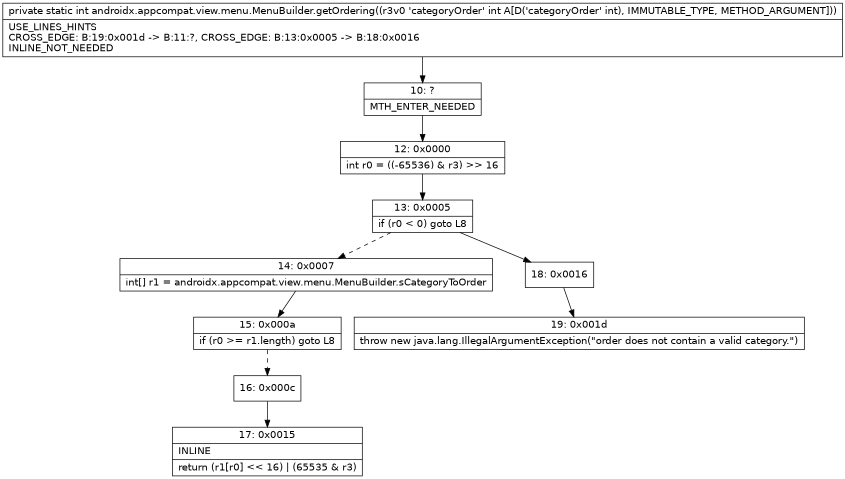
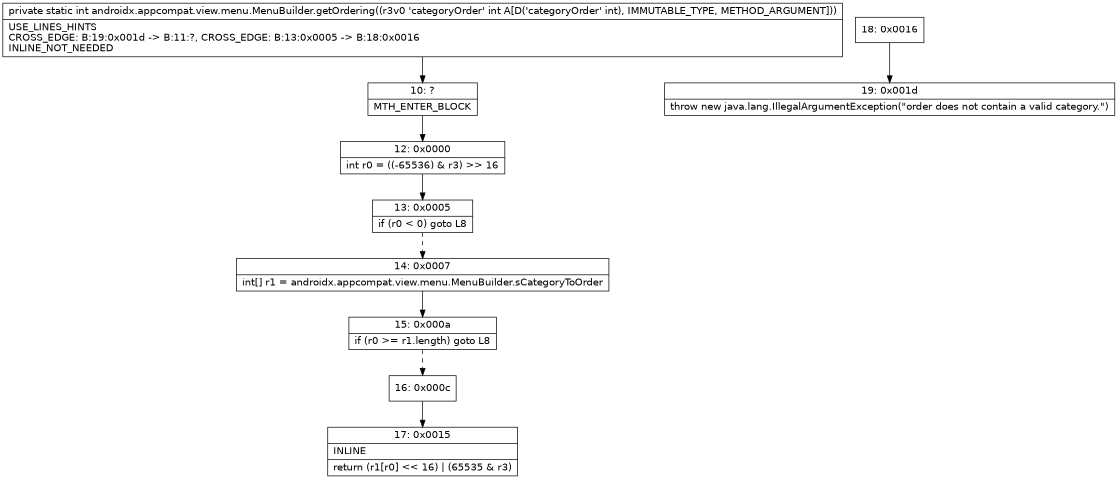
(423, 107) -> (423, 107)
(492, 246) -> none
